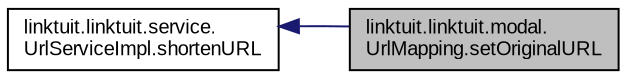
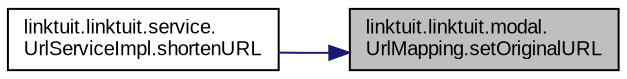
(324, 26) -> (304, 53)
